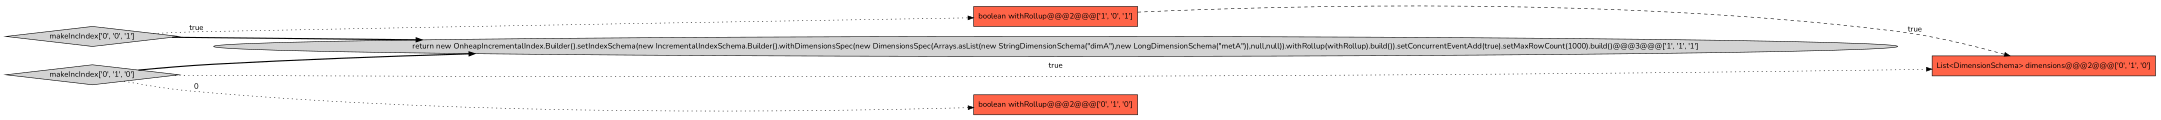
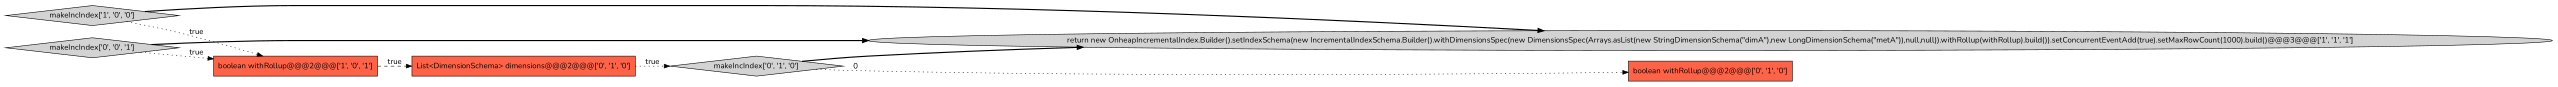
none -> (92, 16)
(1051, 76) -> (650, 66)
